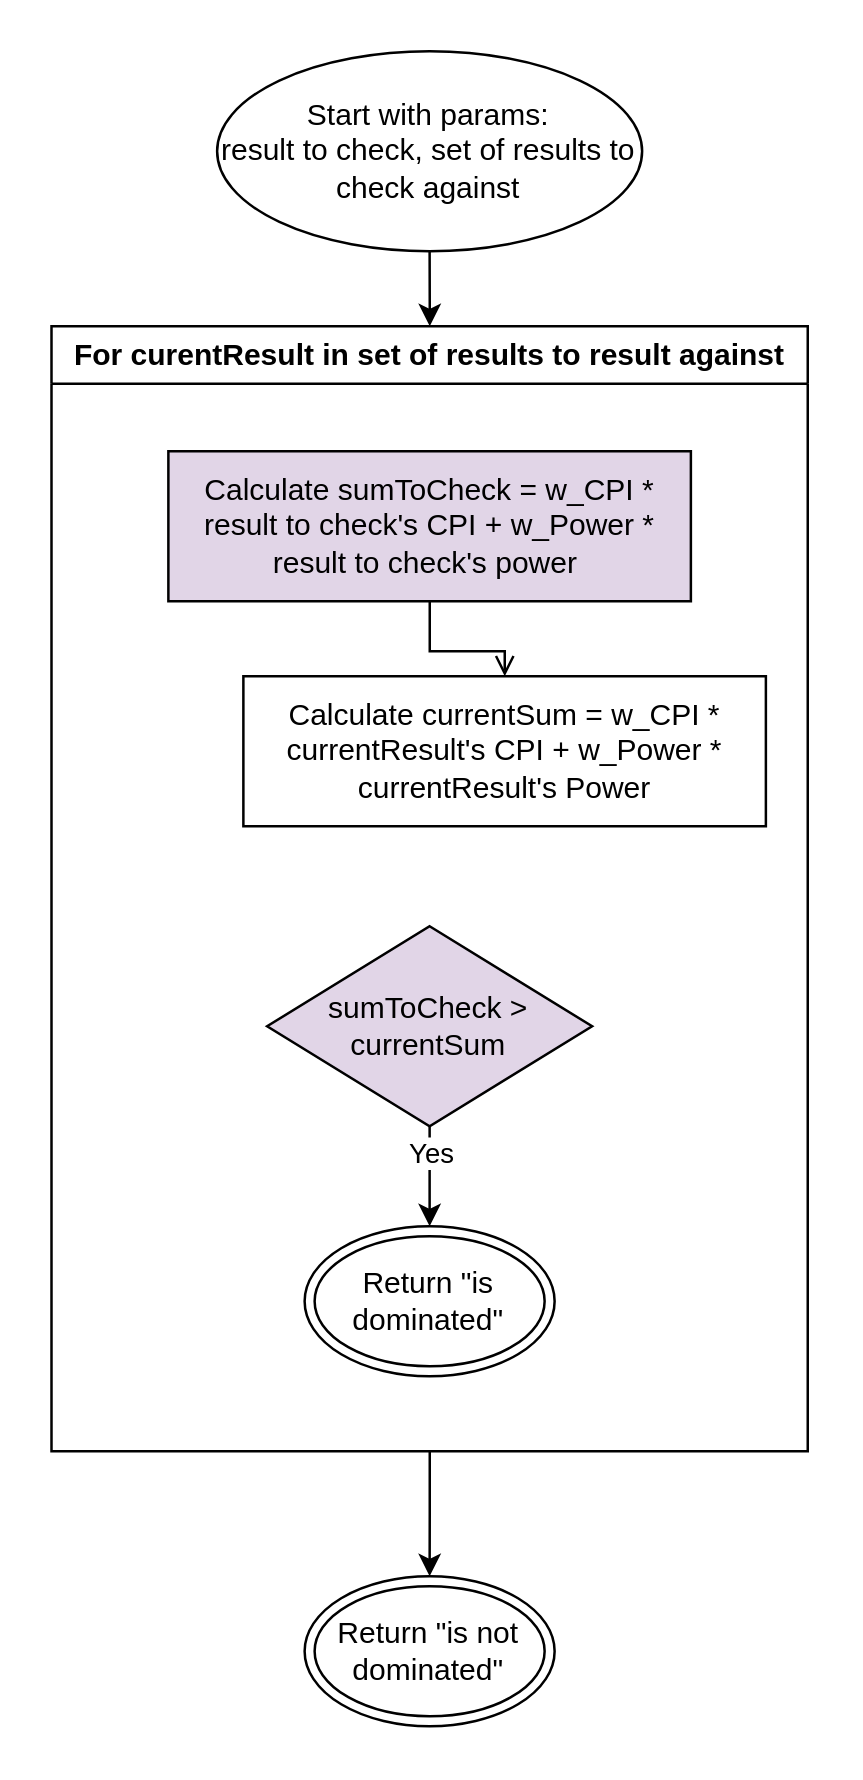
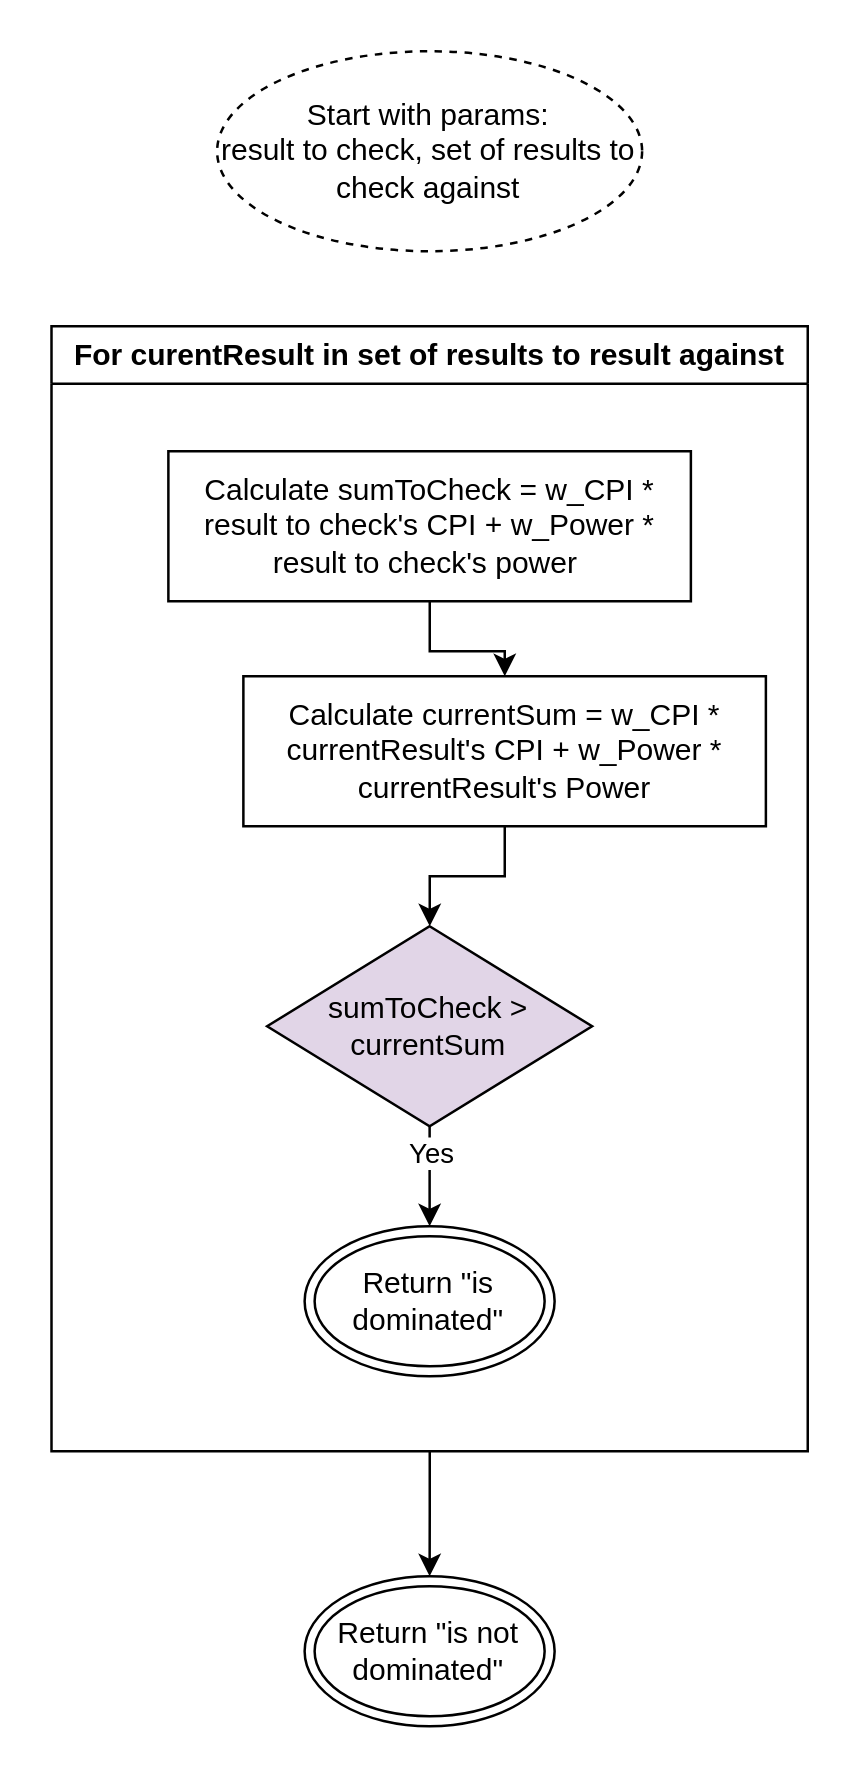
(429, 151) -> (429, 151)
(429, 280) -> none
(429, 526) -> (429, 526)
(505, 661) -> (505, 658)
none -> (476, 876)
